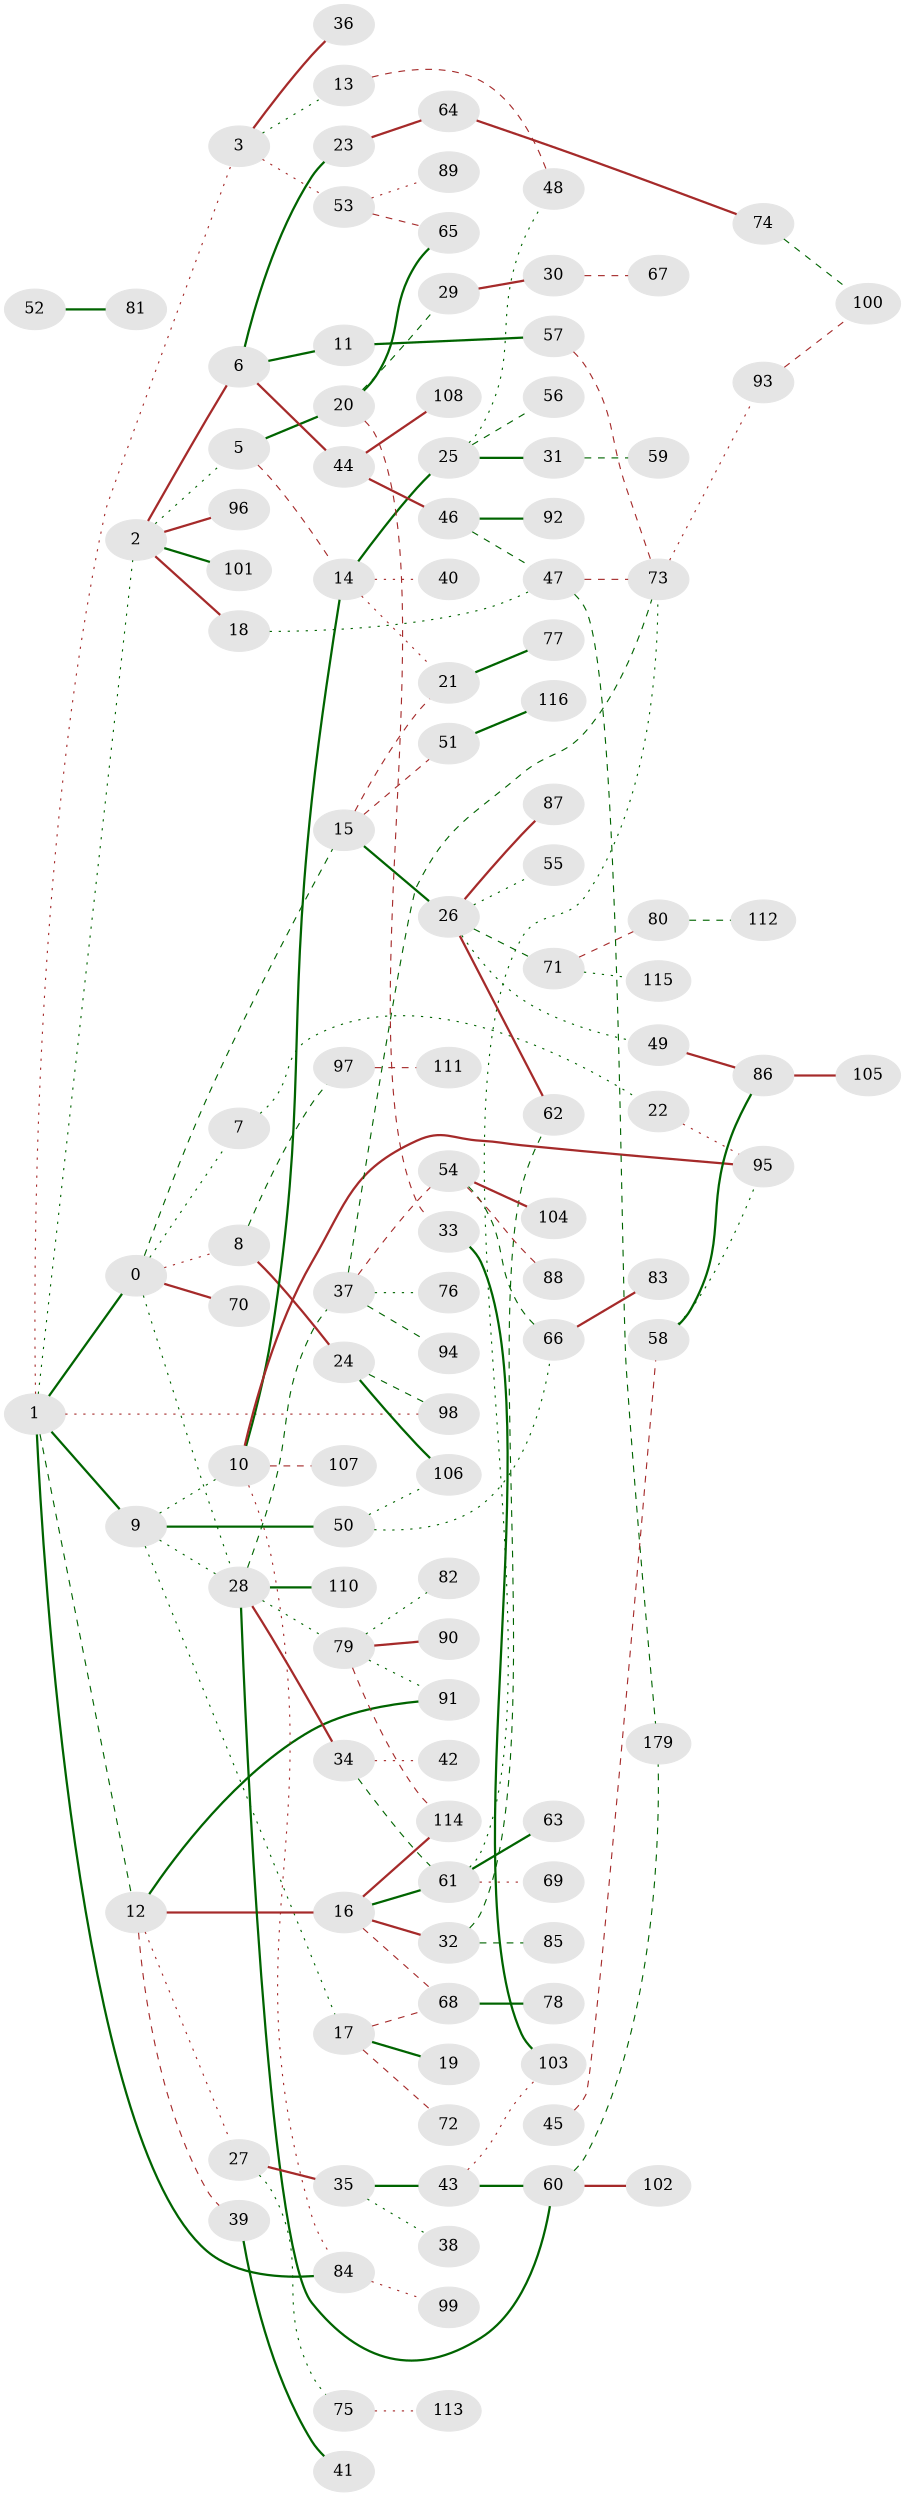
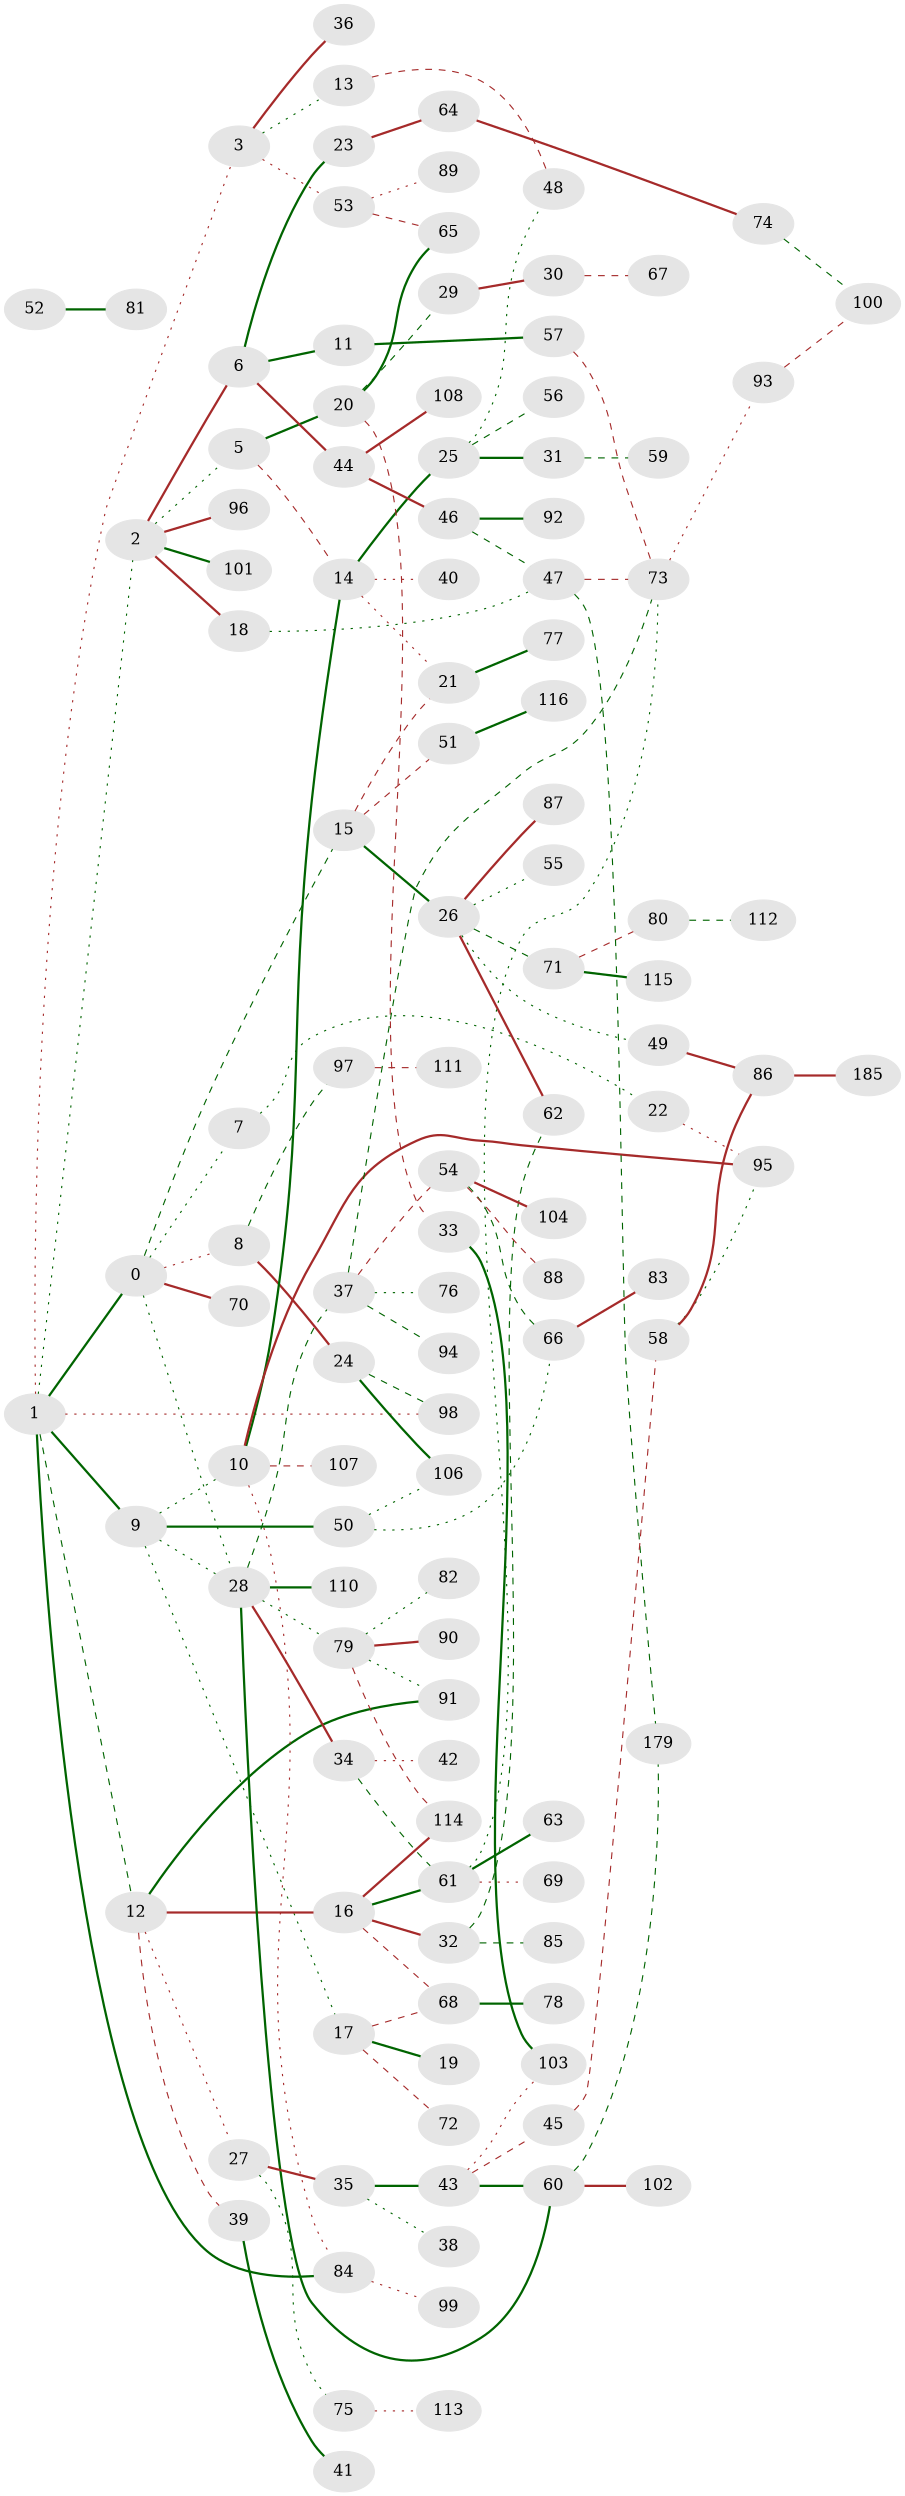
(605, 975) -> (605, 975)
(868, 1076) -> (868, 1076)
(716, 1211) -> (716, 1211)
none -> (501, 2155)
